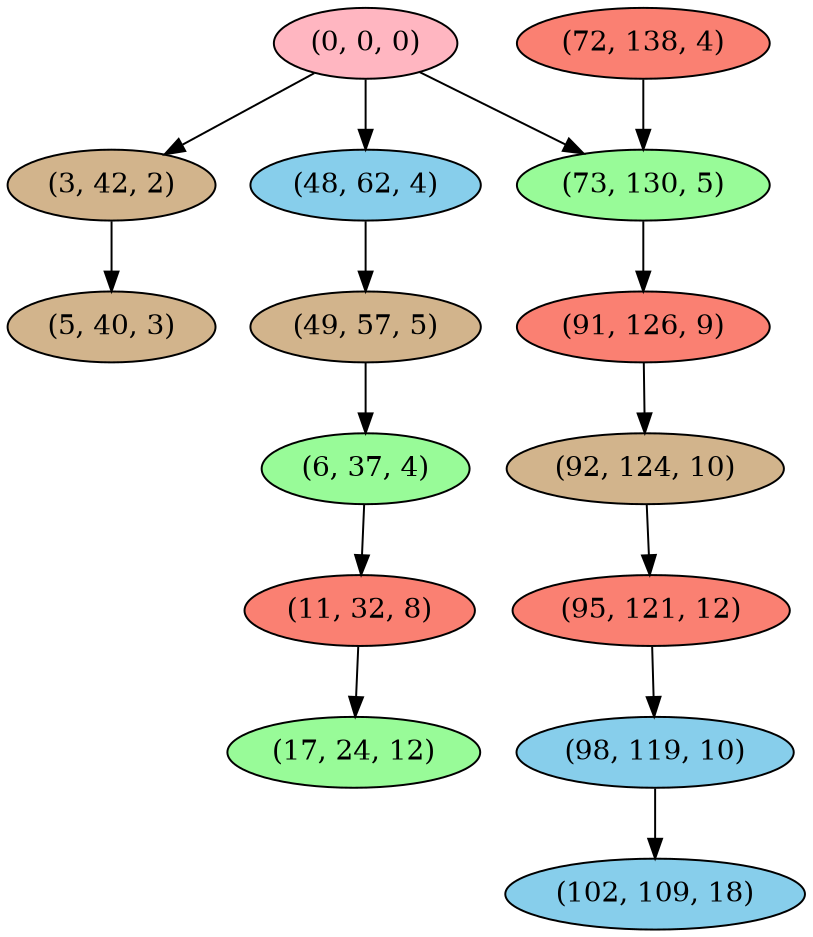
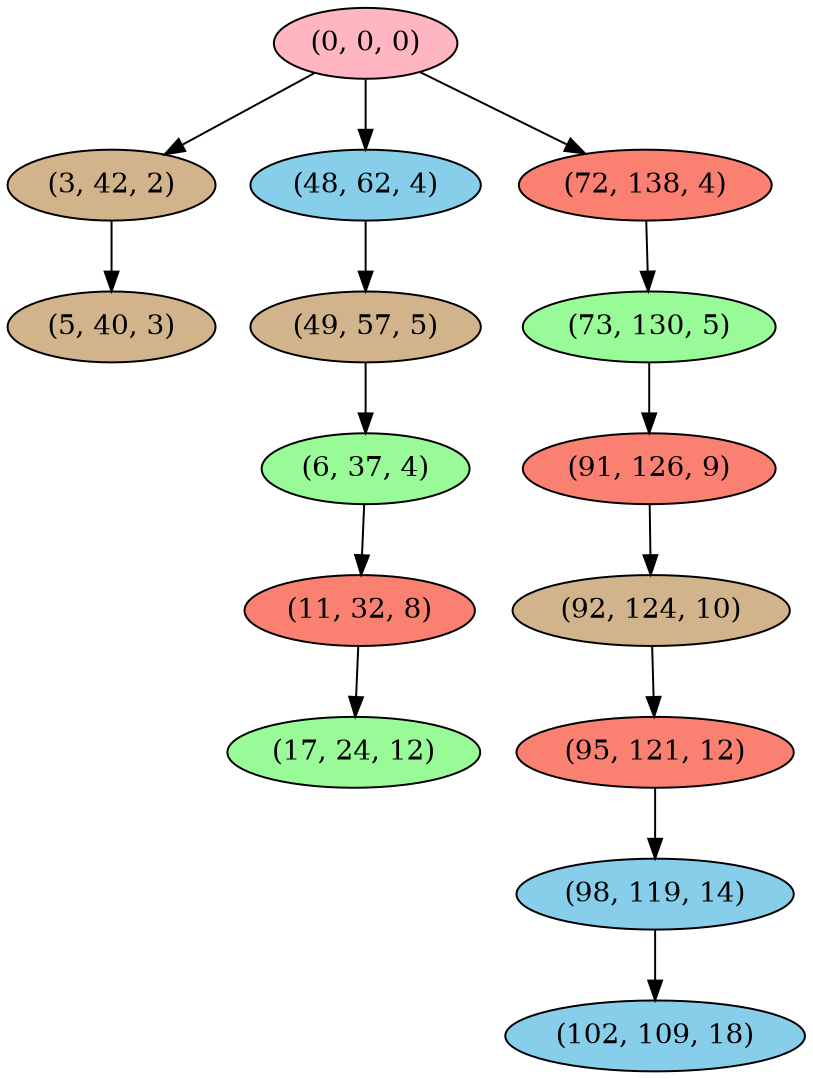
(493, 108) -> (494, 108)
(655, 752) -> (655, 894)
